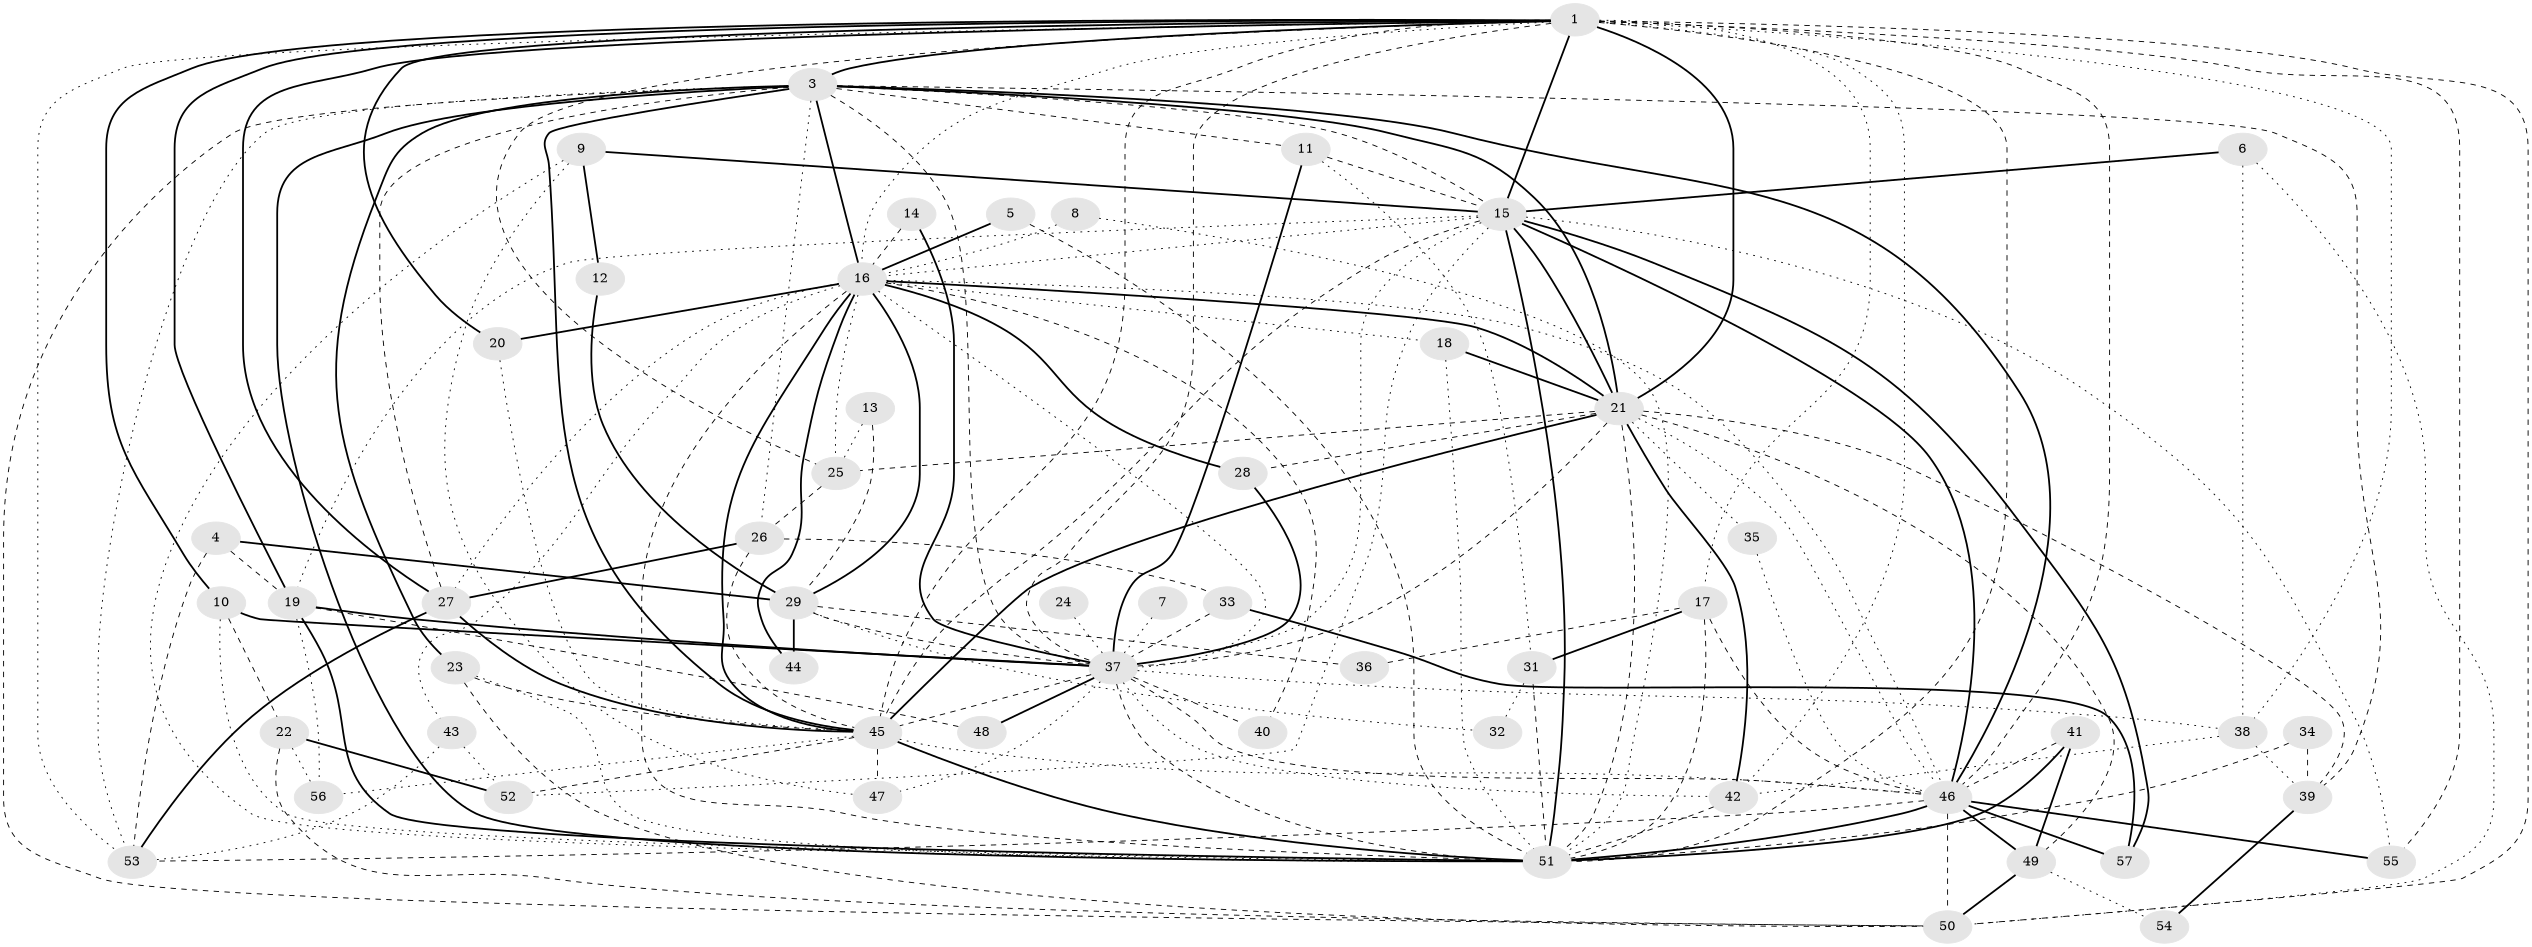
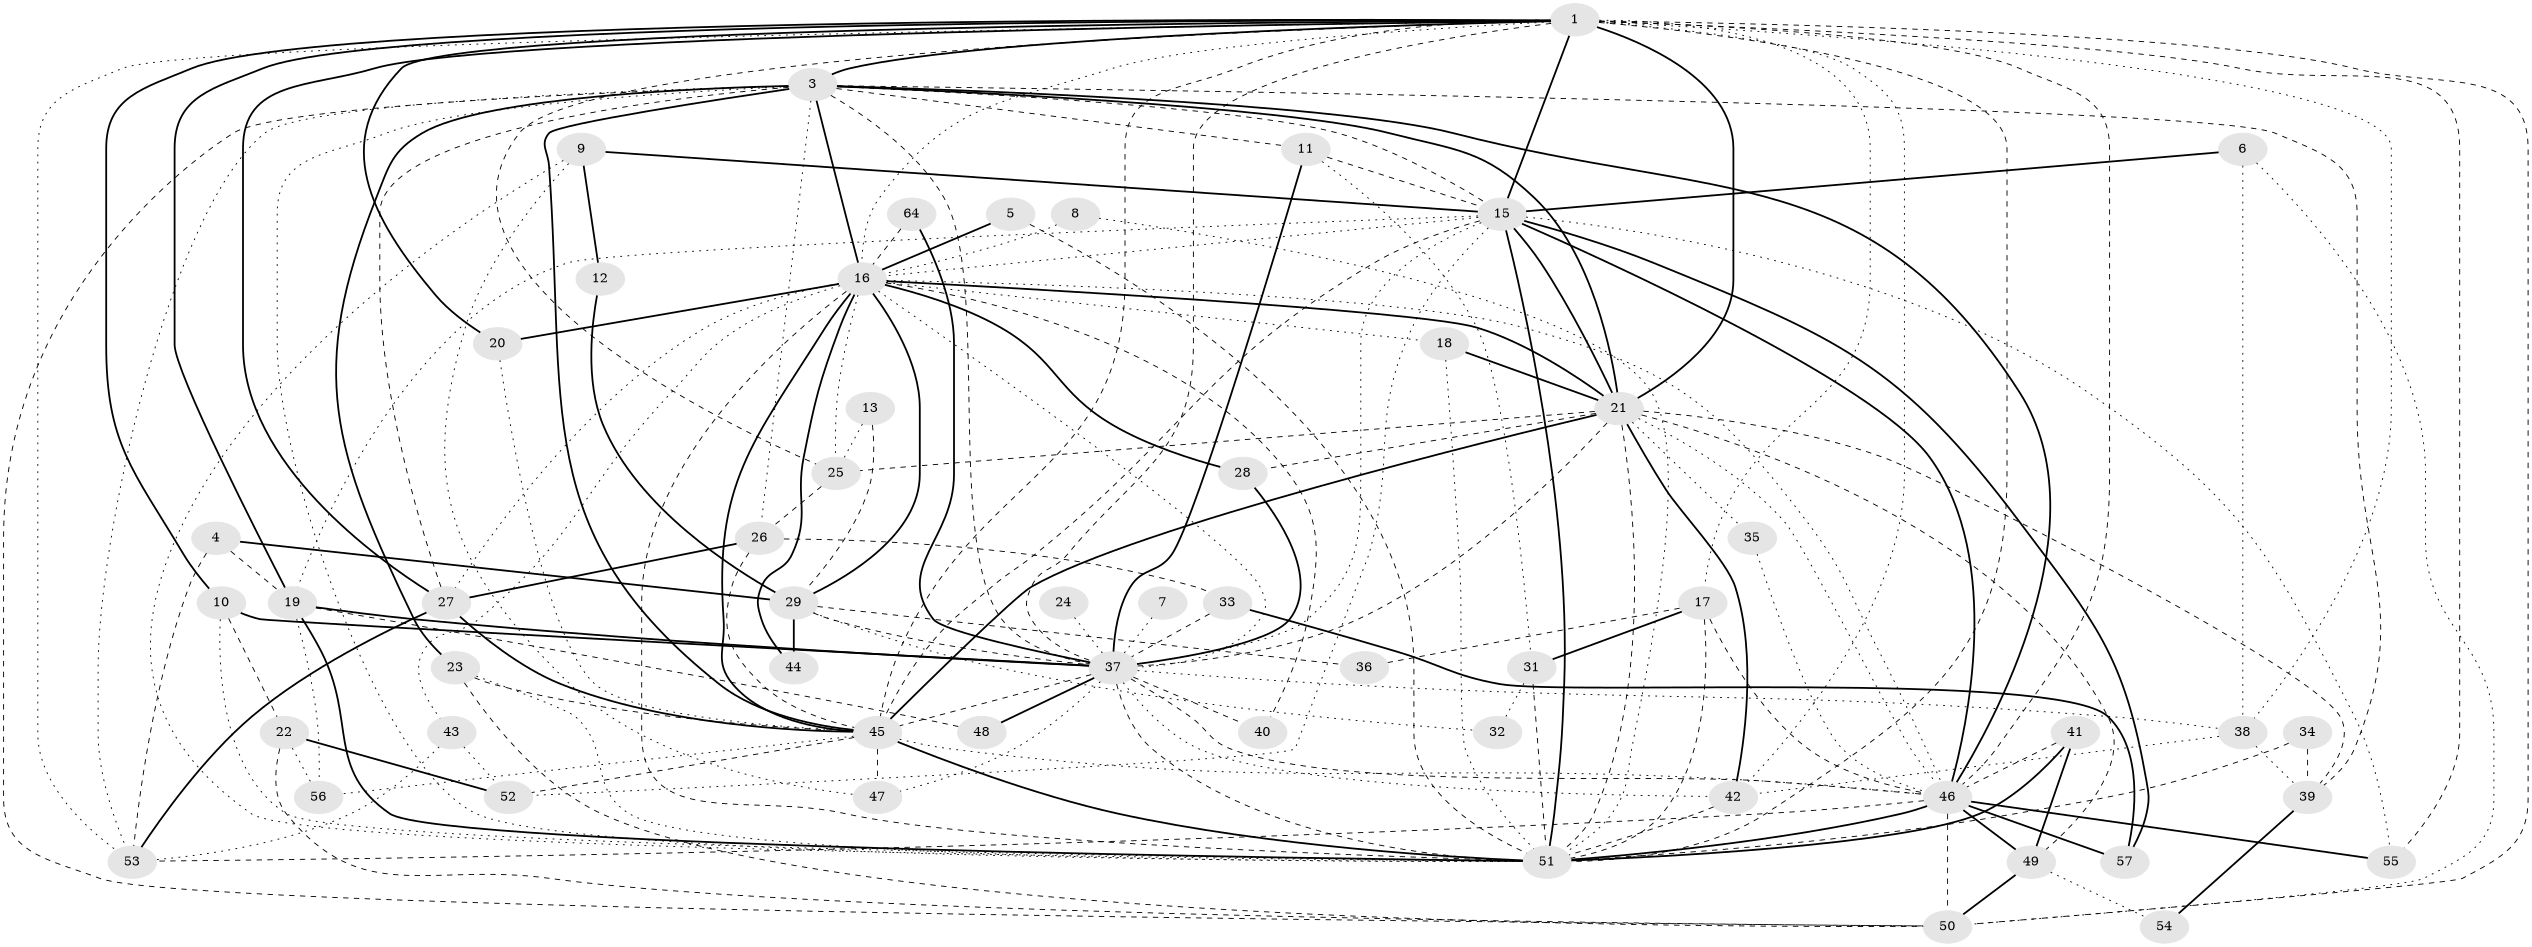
(912, 214) -> (912, 214)
(389, 712) -> (389, 712)
